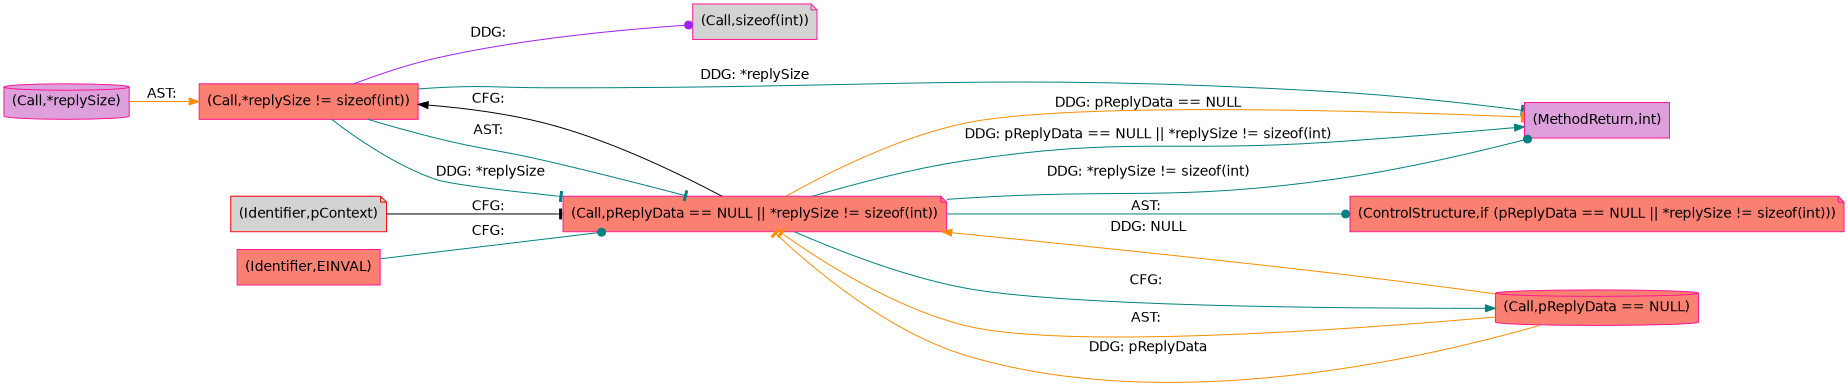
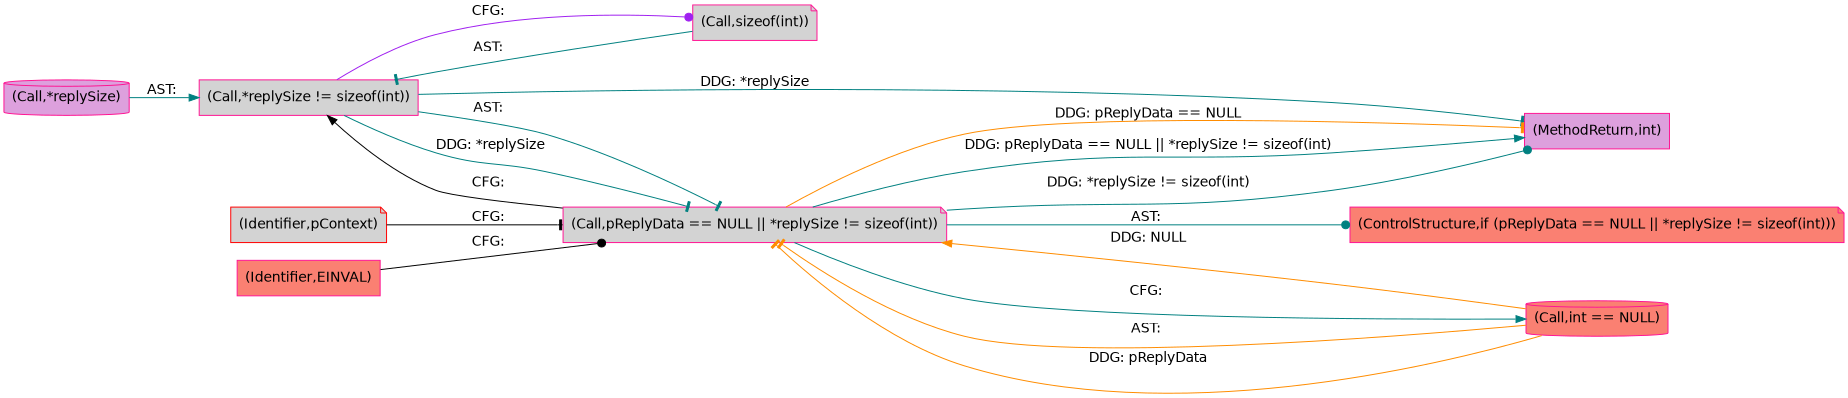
(491, 33) -> (491, 11)
none -> (546, 54)
(159, 102) -> (159, 98)
(309, 102) -> (309, 98)
(755, 214) -> (755, 225)
(489, 246) -> (489, 257)
(1597, 308) -> (1597, 319)
